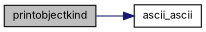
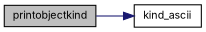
(168, 16) -> (168, 16)
